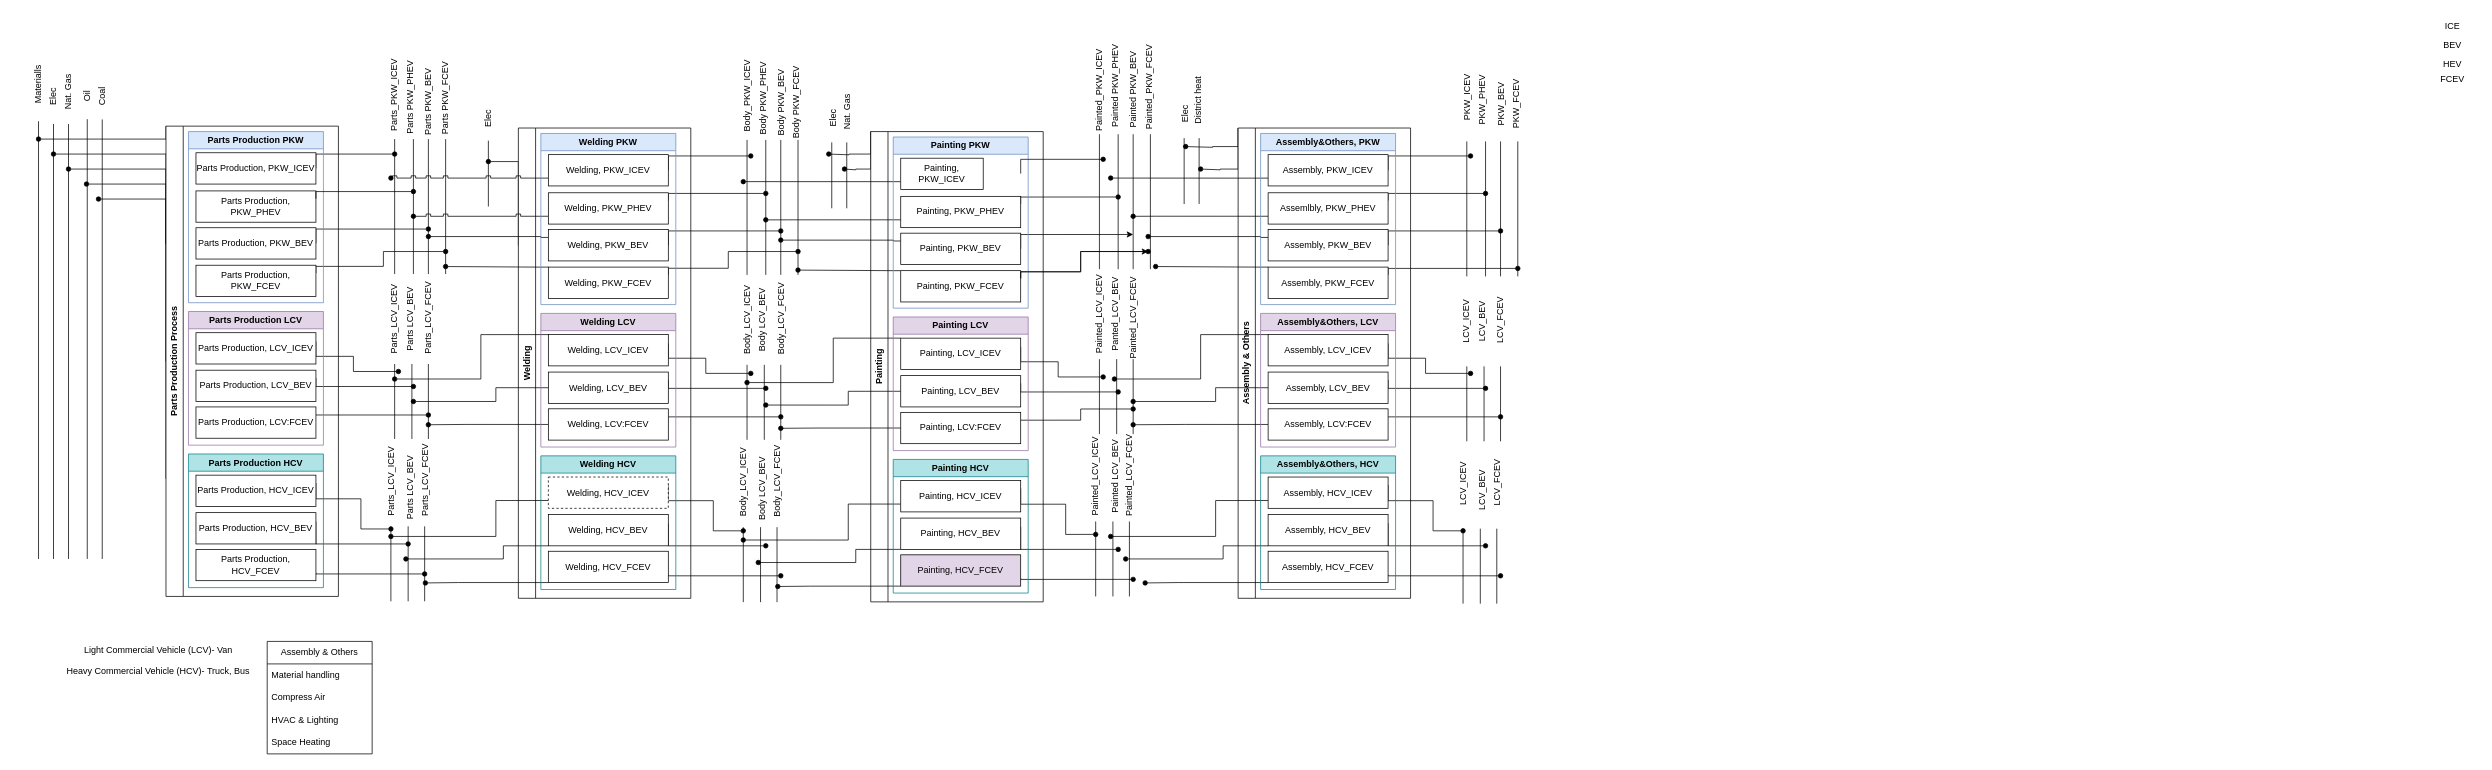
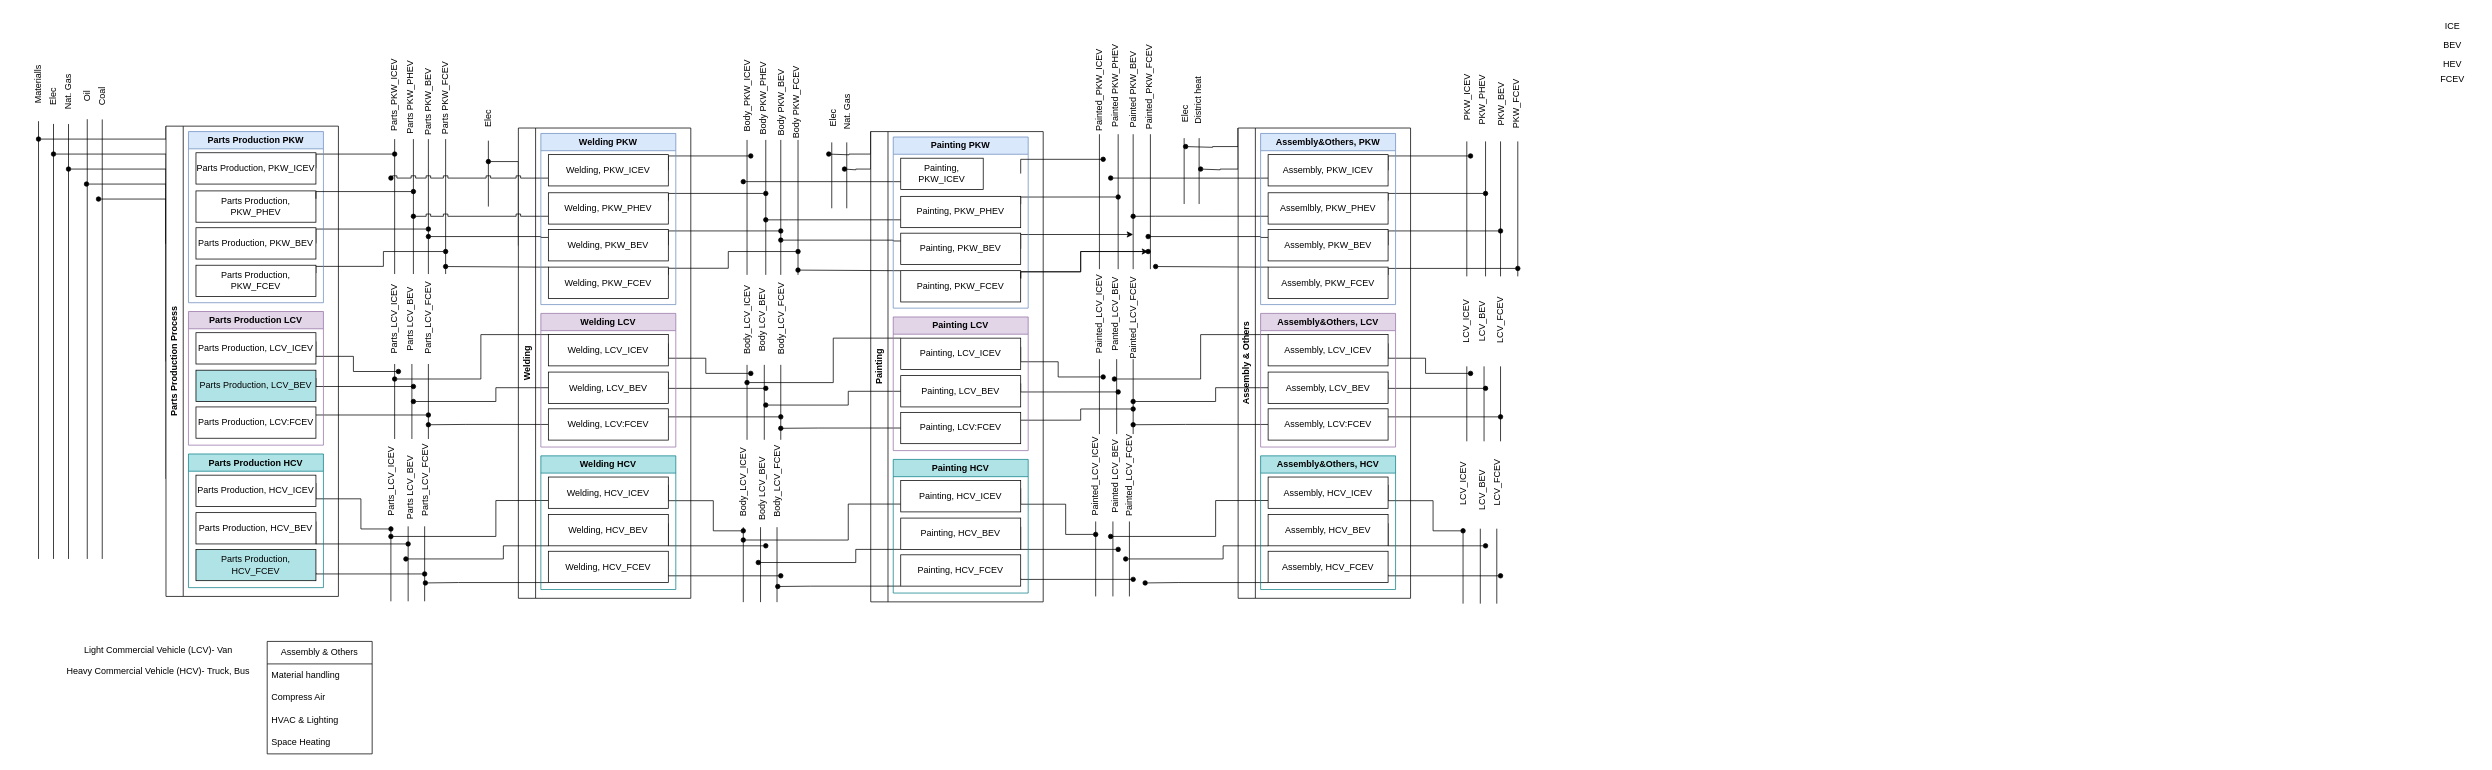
(255, 386) -> (255, 386)
(608, 493) -> (608, 493)
(255, 565) -> (255, 565)
(960, 571) -> (960, 571)
